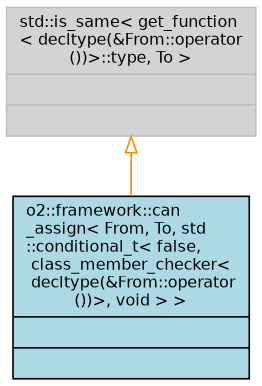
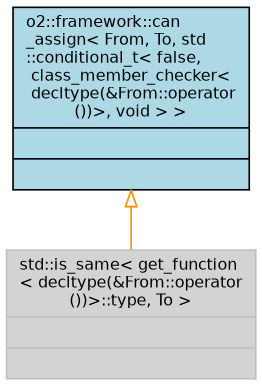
(131, 174) -> (131, 228)
